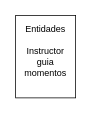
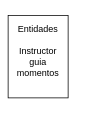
(45, 57) -> (38, 57)
